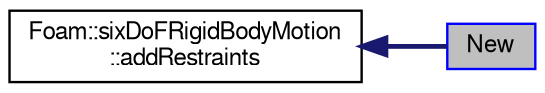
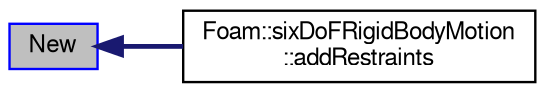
(417, 46) -> (153, 46)
